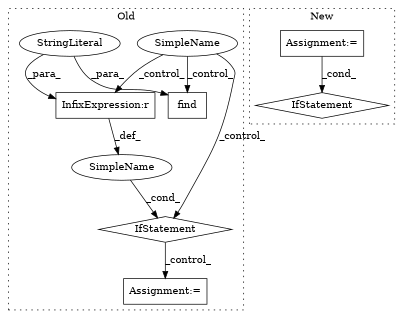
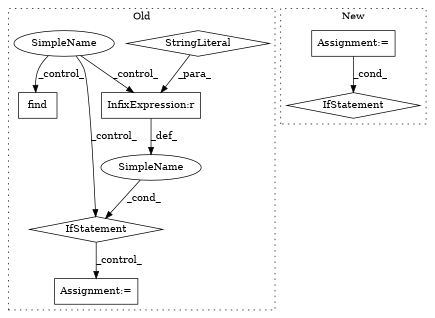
(70, 43) -> (198, 43)
(111, 88) -> none
